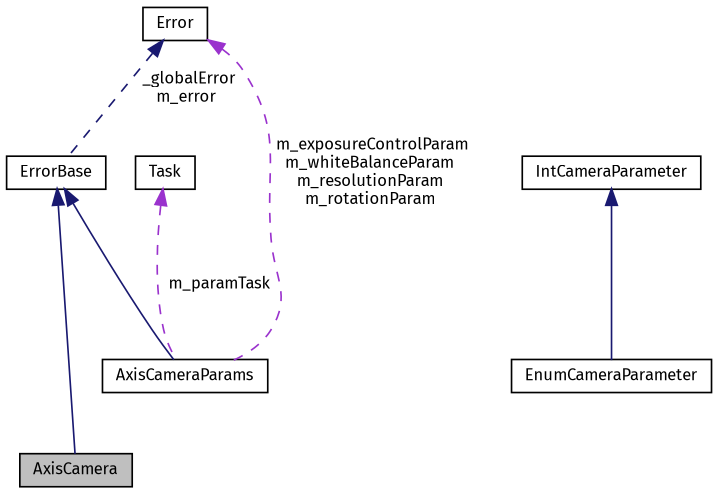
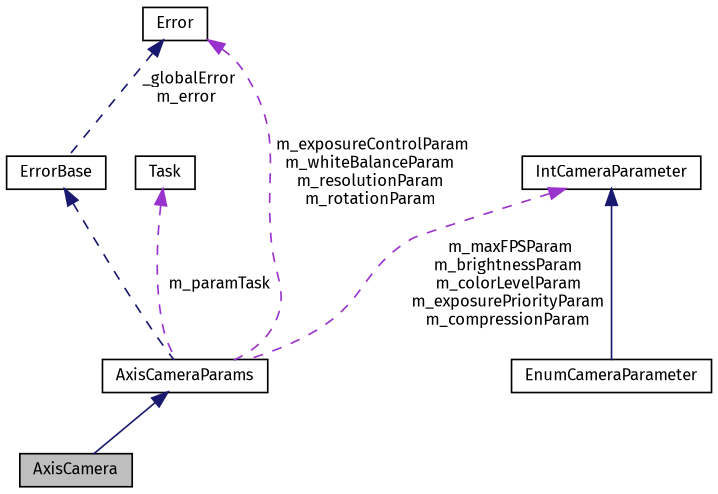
none -> (386, 259)
(121, 283) -> (121, 283)
(67, 330) -> (124, 428)
